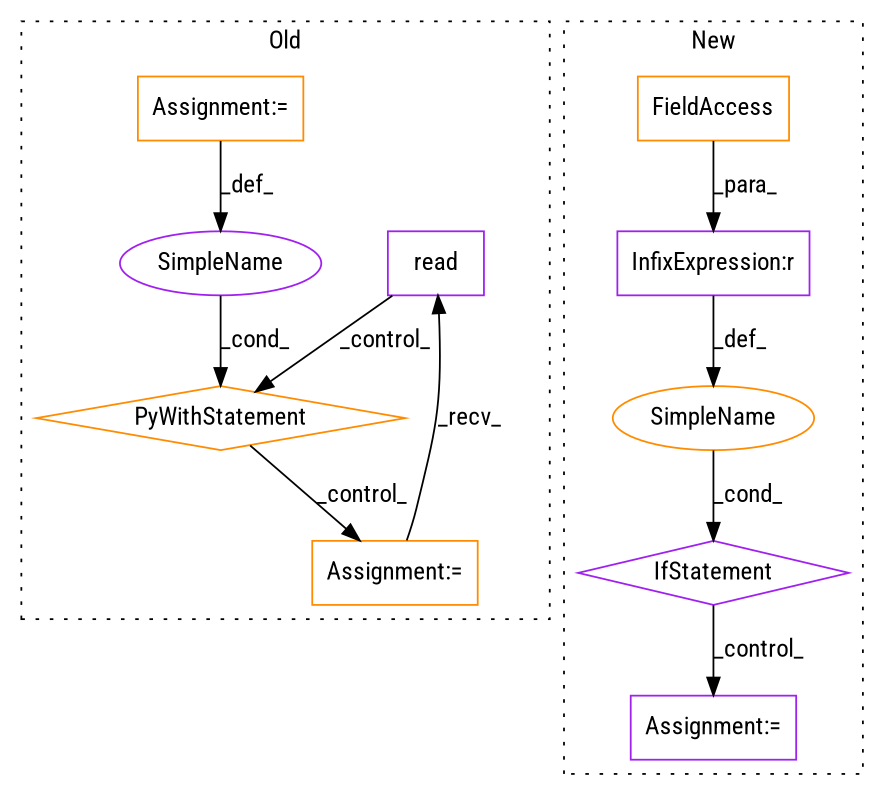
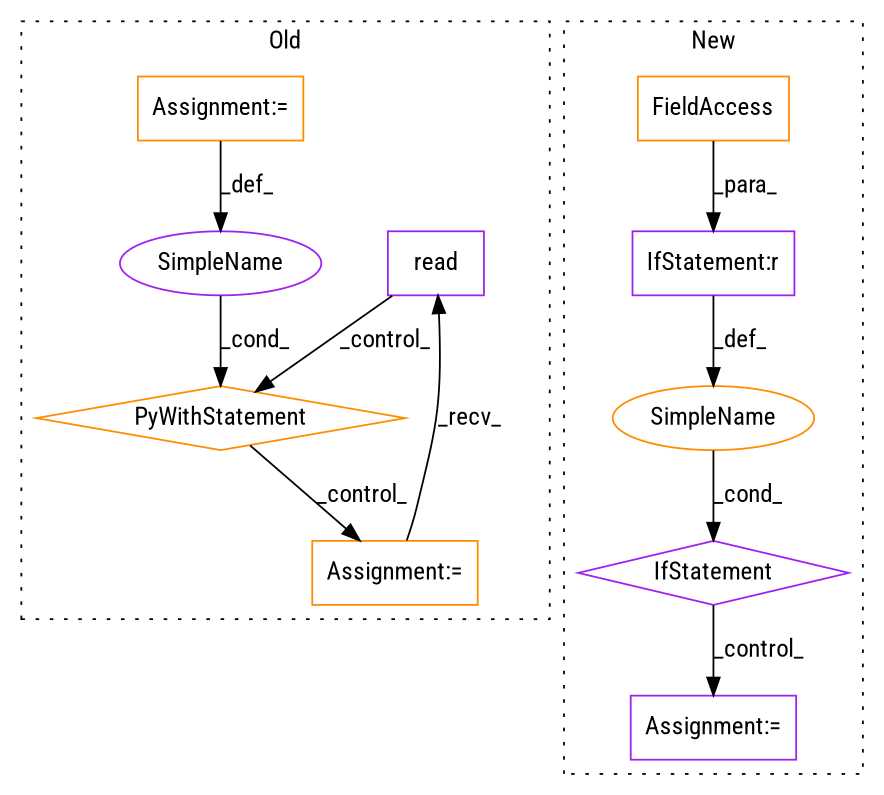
(713, 263) -> (713, 263)
